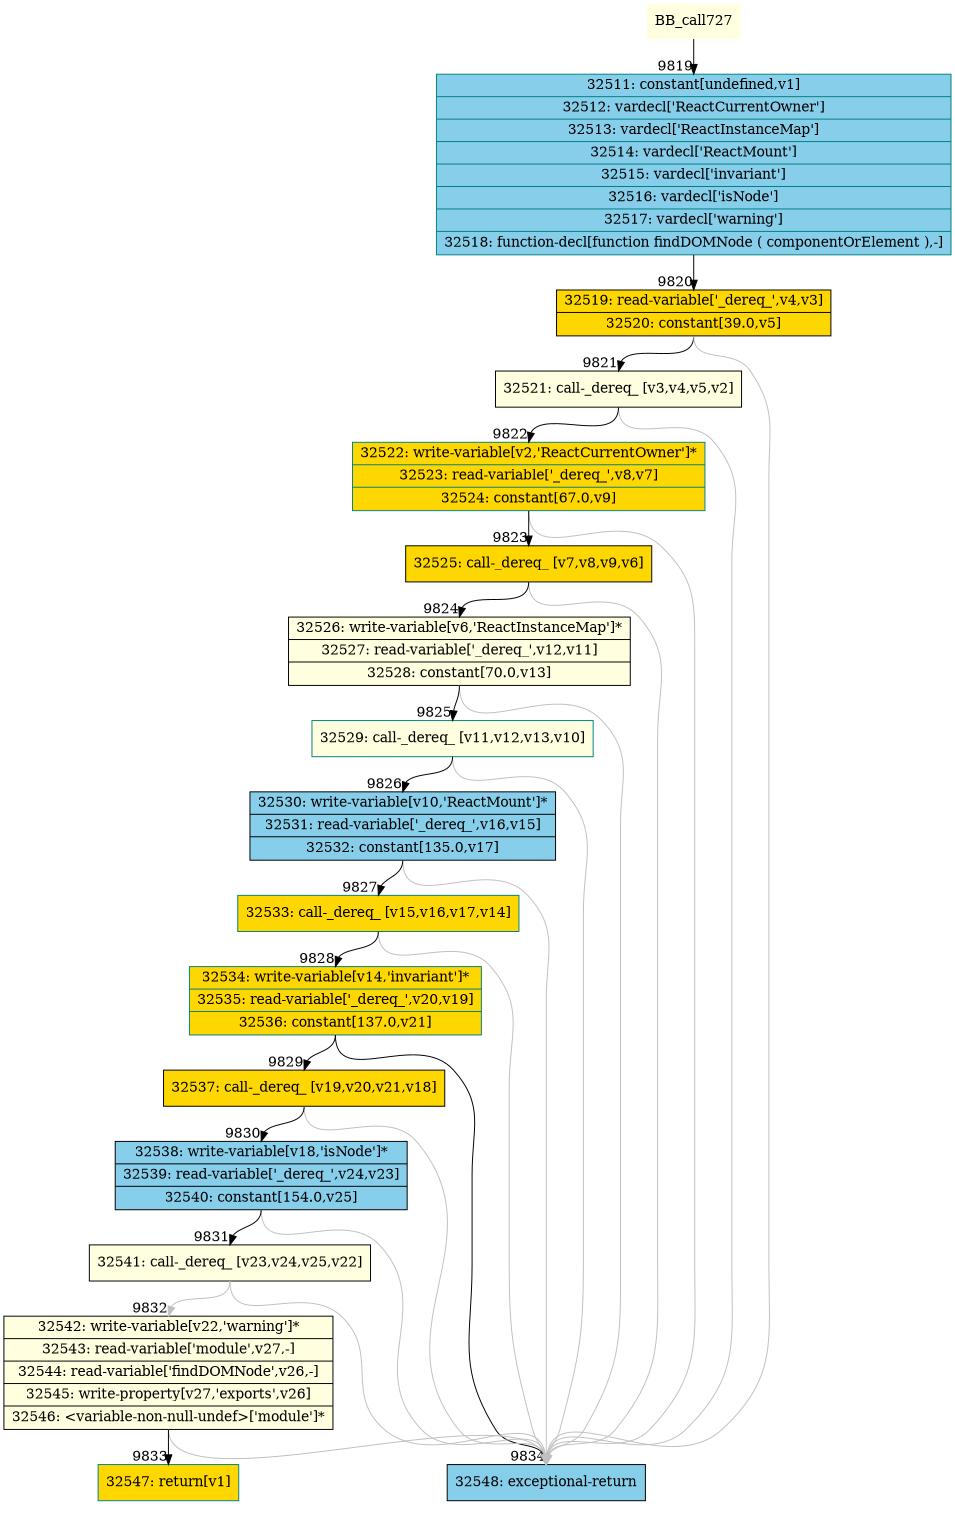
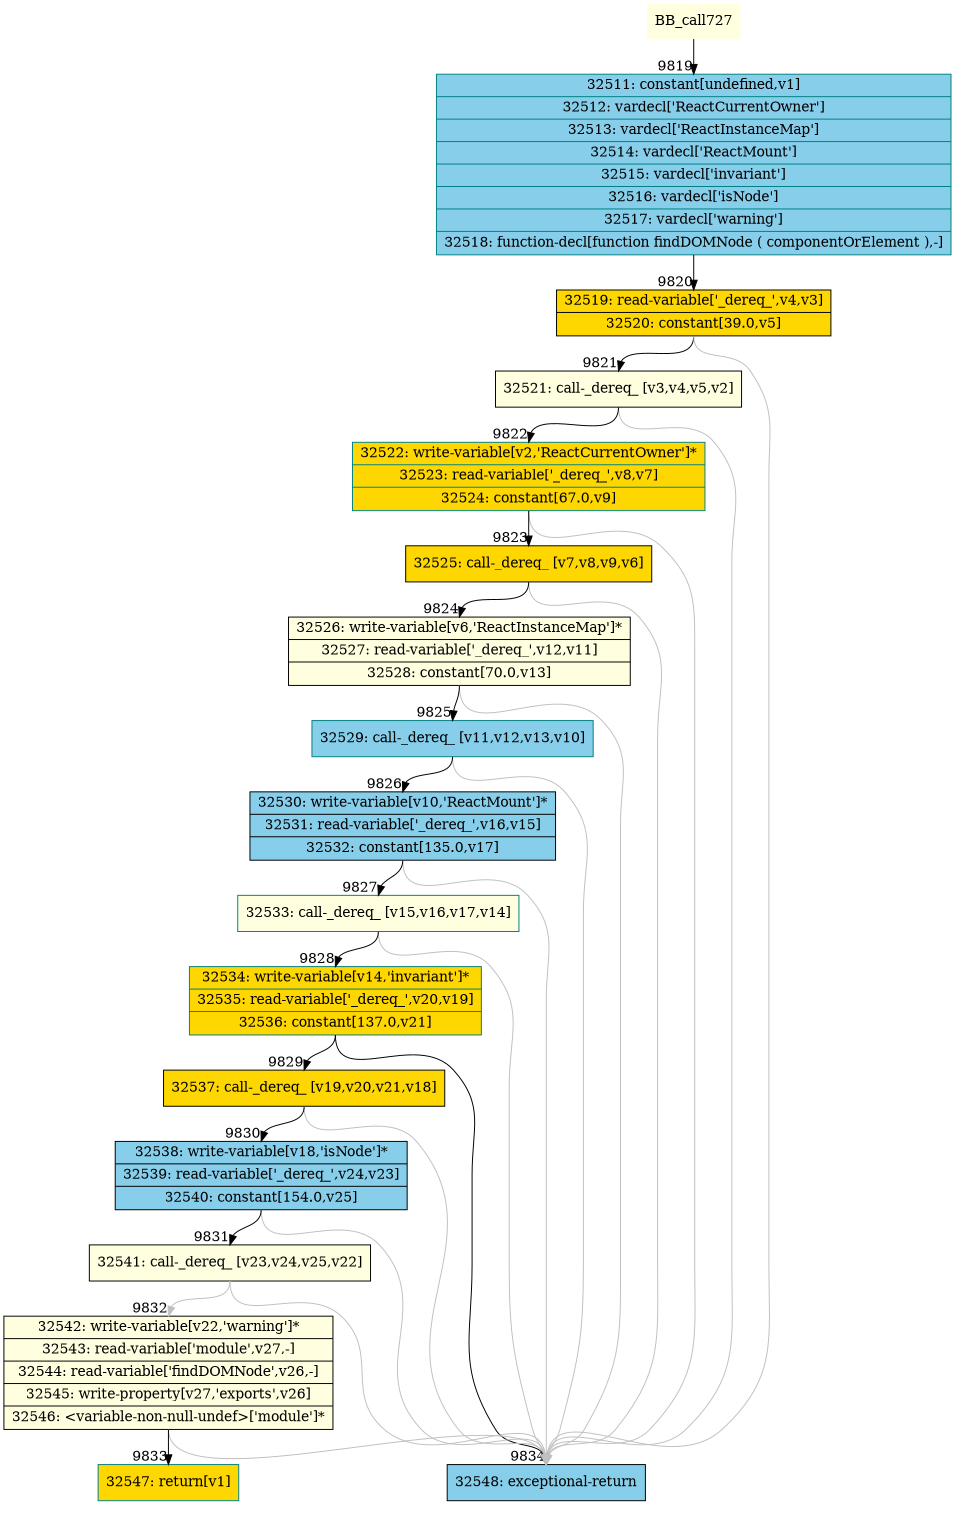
(453, 739) -> (453, 739)
(378, 913) -> (378, 913)
